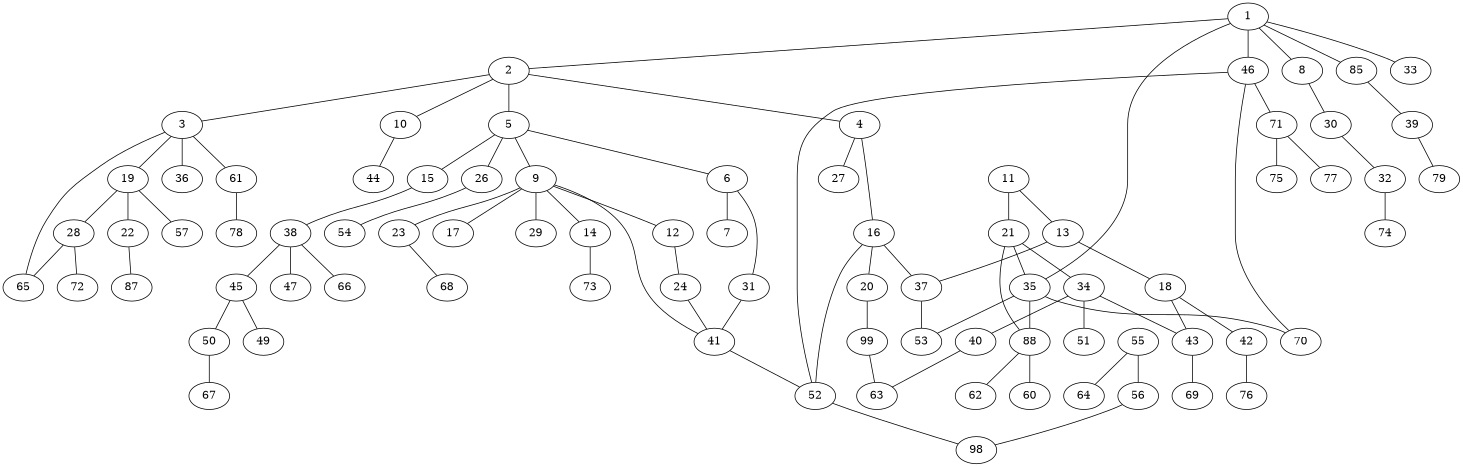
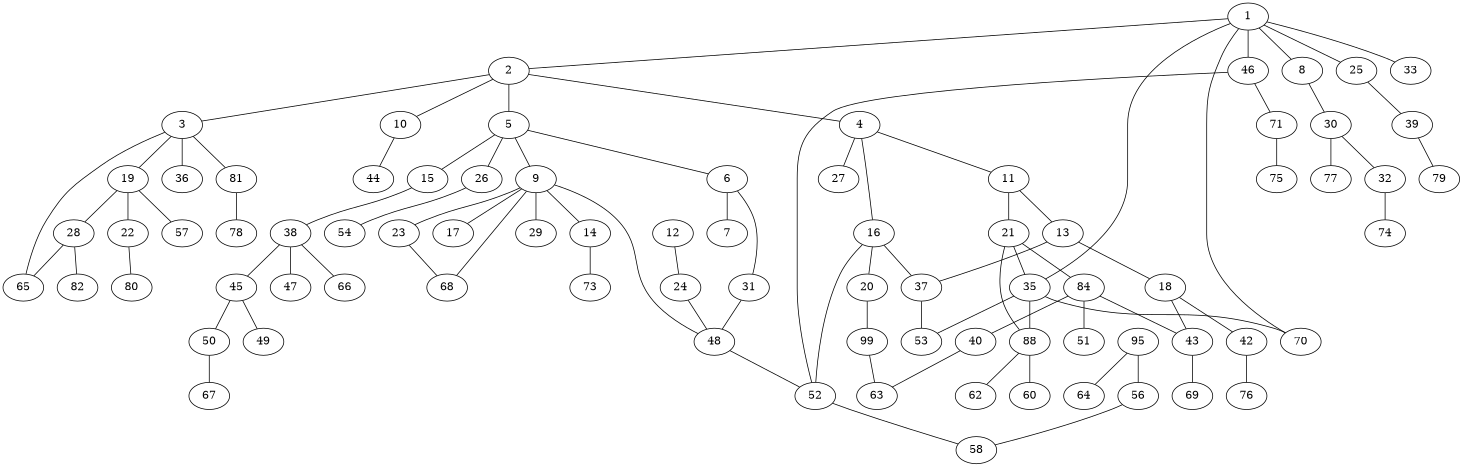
(1357, 71) -> (1357, 71)
none -> (934, 152)
(1304, 152) -> (1331, 152)
(236, 179) -> (236, 179)
(610, 207) -> (492, 233)
(1235, 215) -> (1207, 194)
(78, 288) -> (78, 288)
(132, 288) -> (132, 288)
(1084, 288) -> (1084, 288)
(714, 342) -> (714, 342)
(1138, 342) -> (1138, 342)
(976, 450) -> (976, 450)
